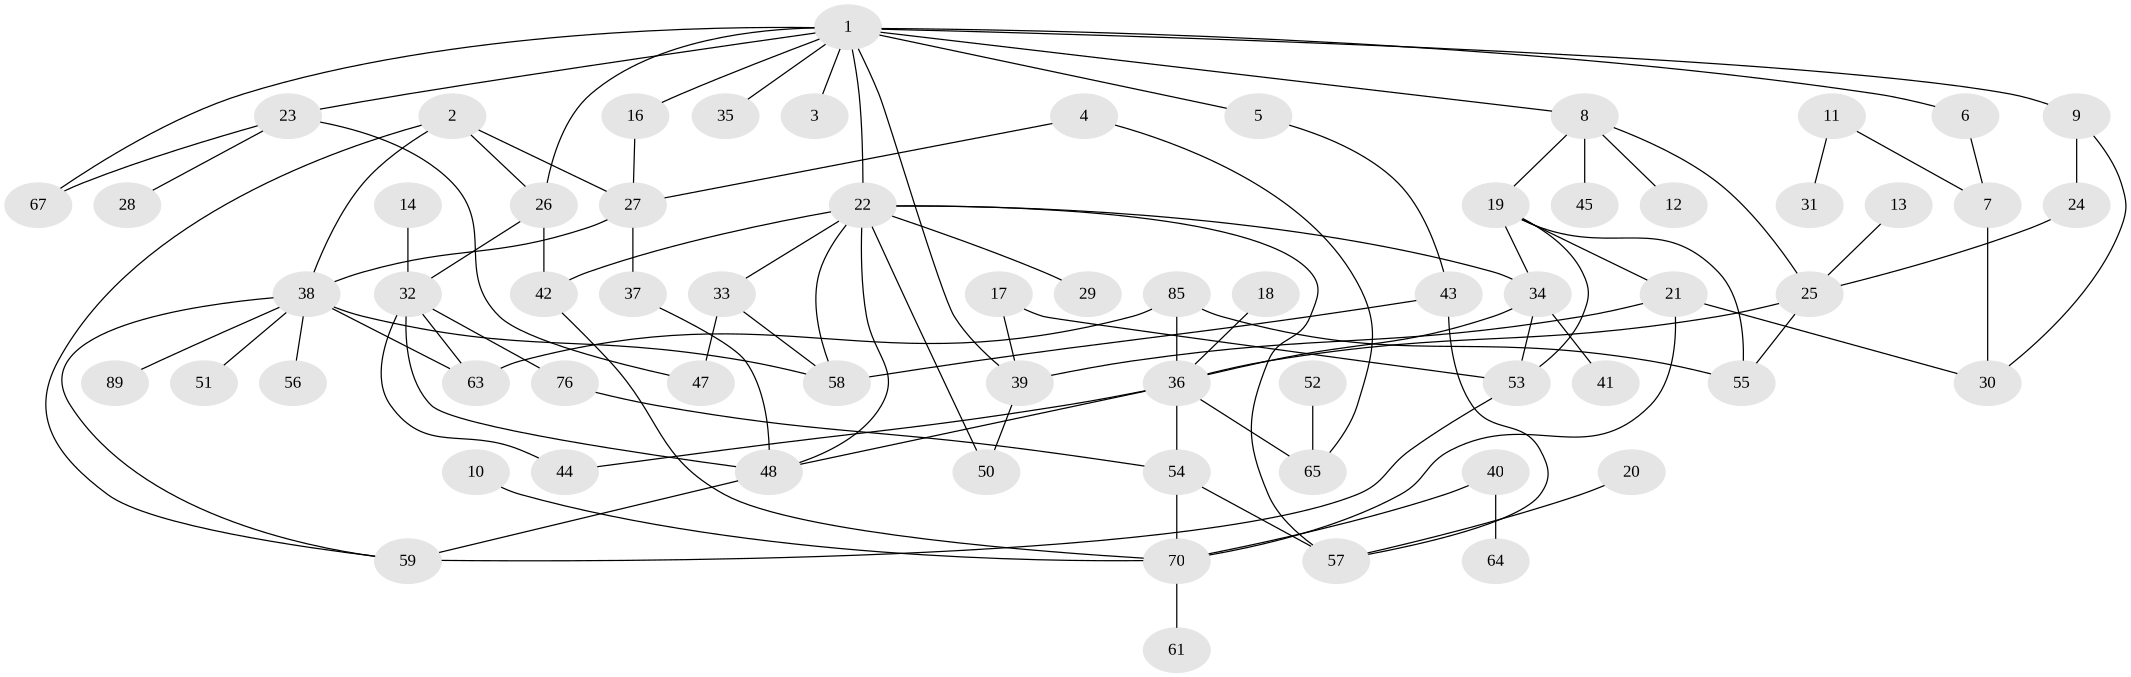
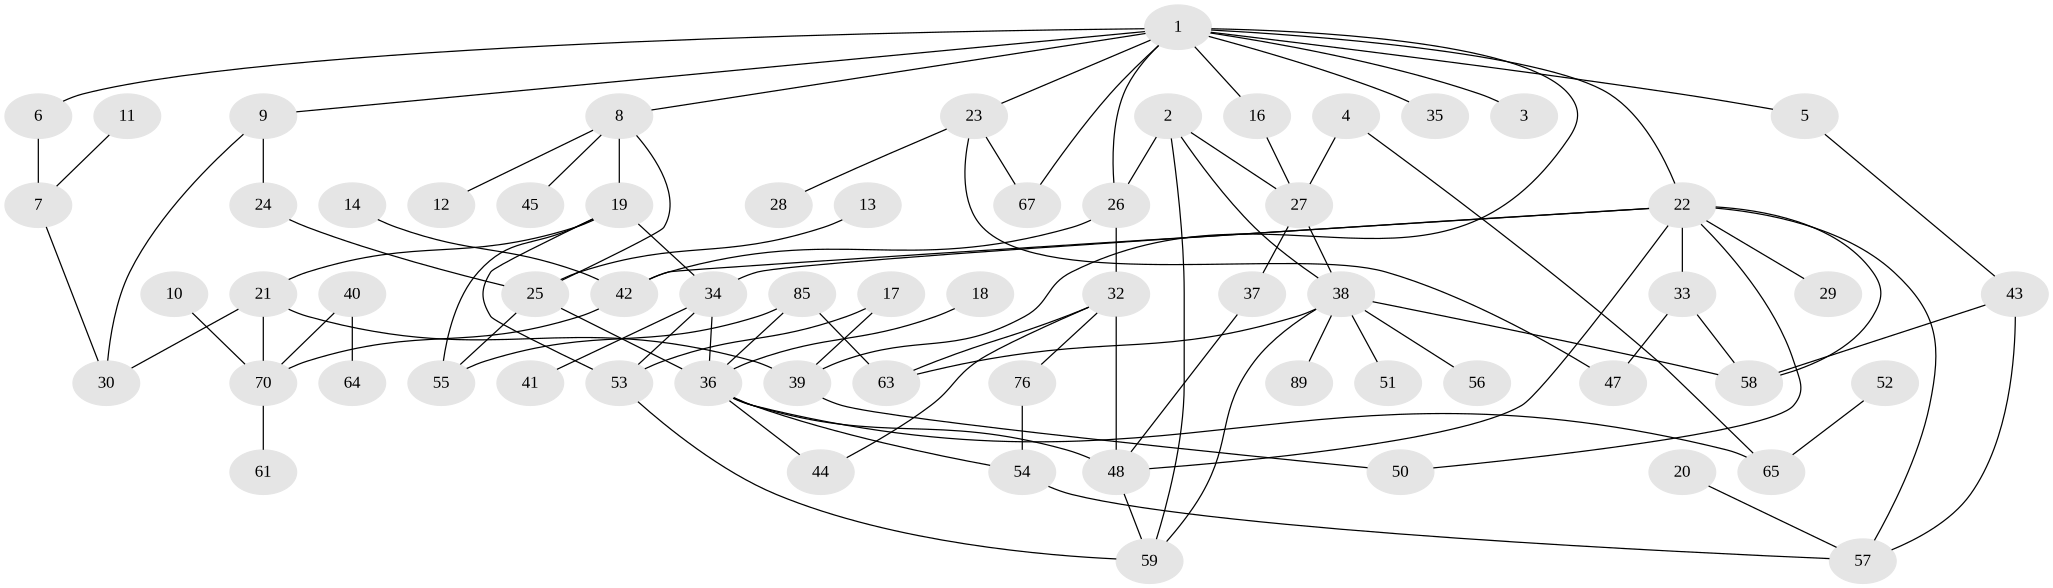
(1810, 205) -> none
(408, 250) -> (443, 241)
(1177, 517) -> none
